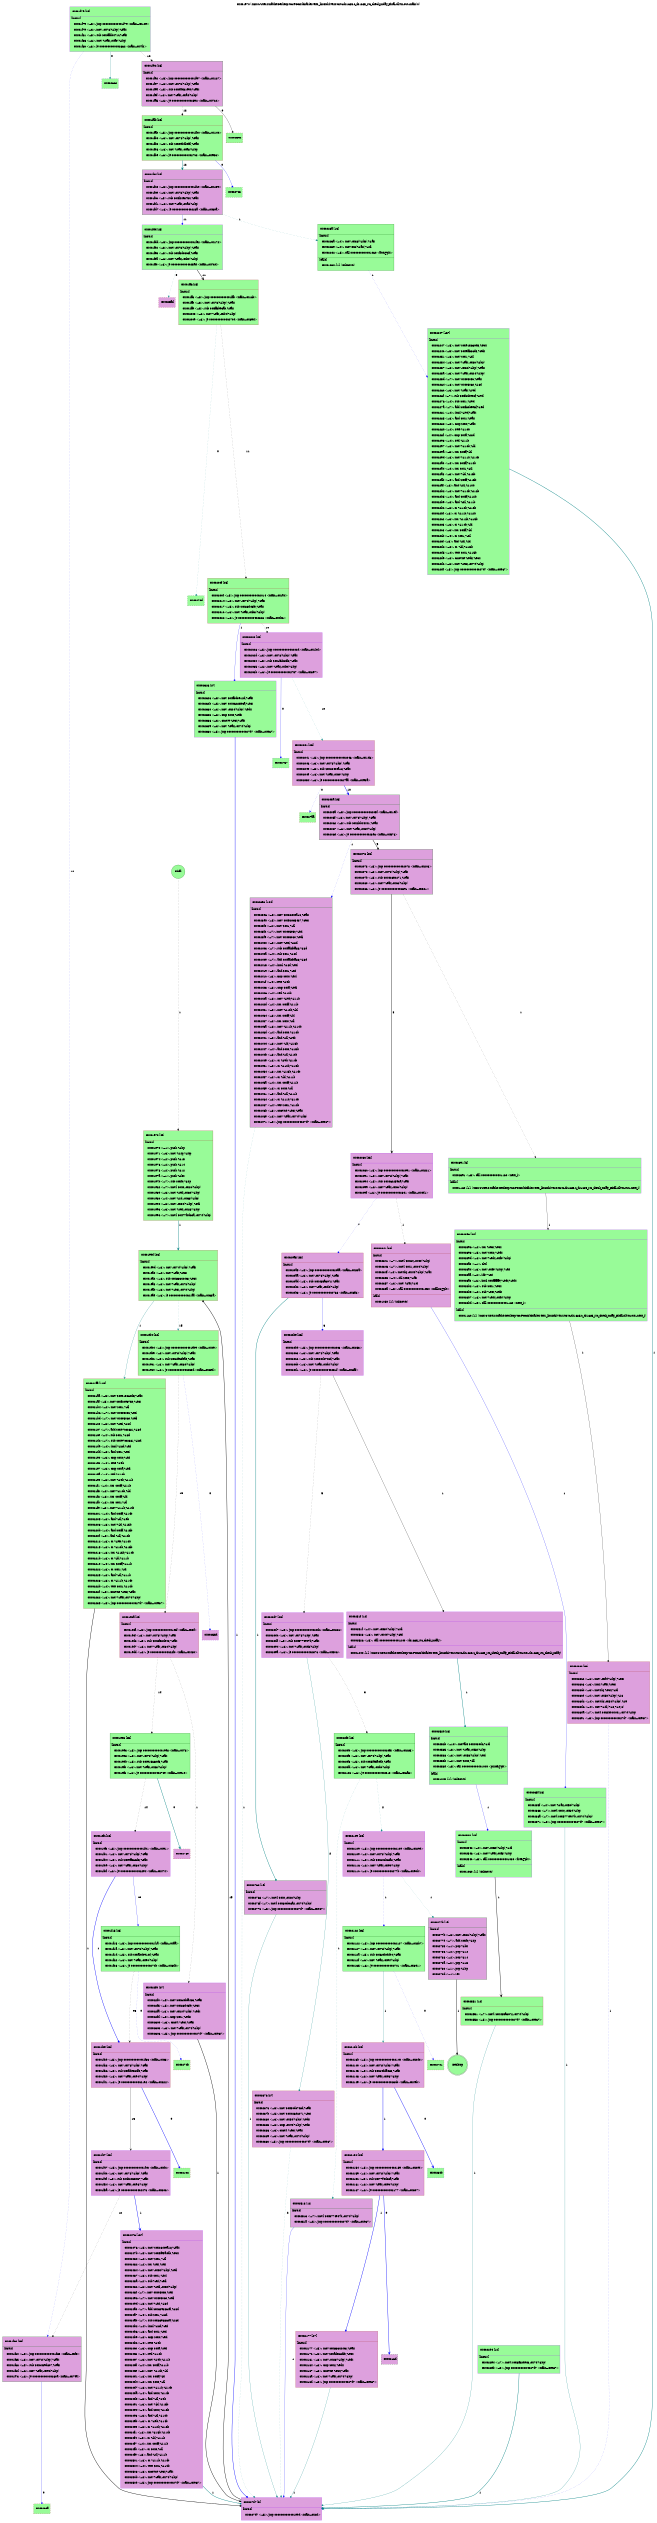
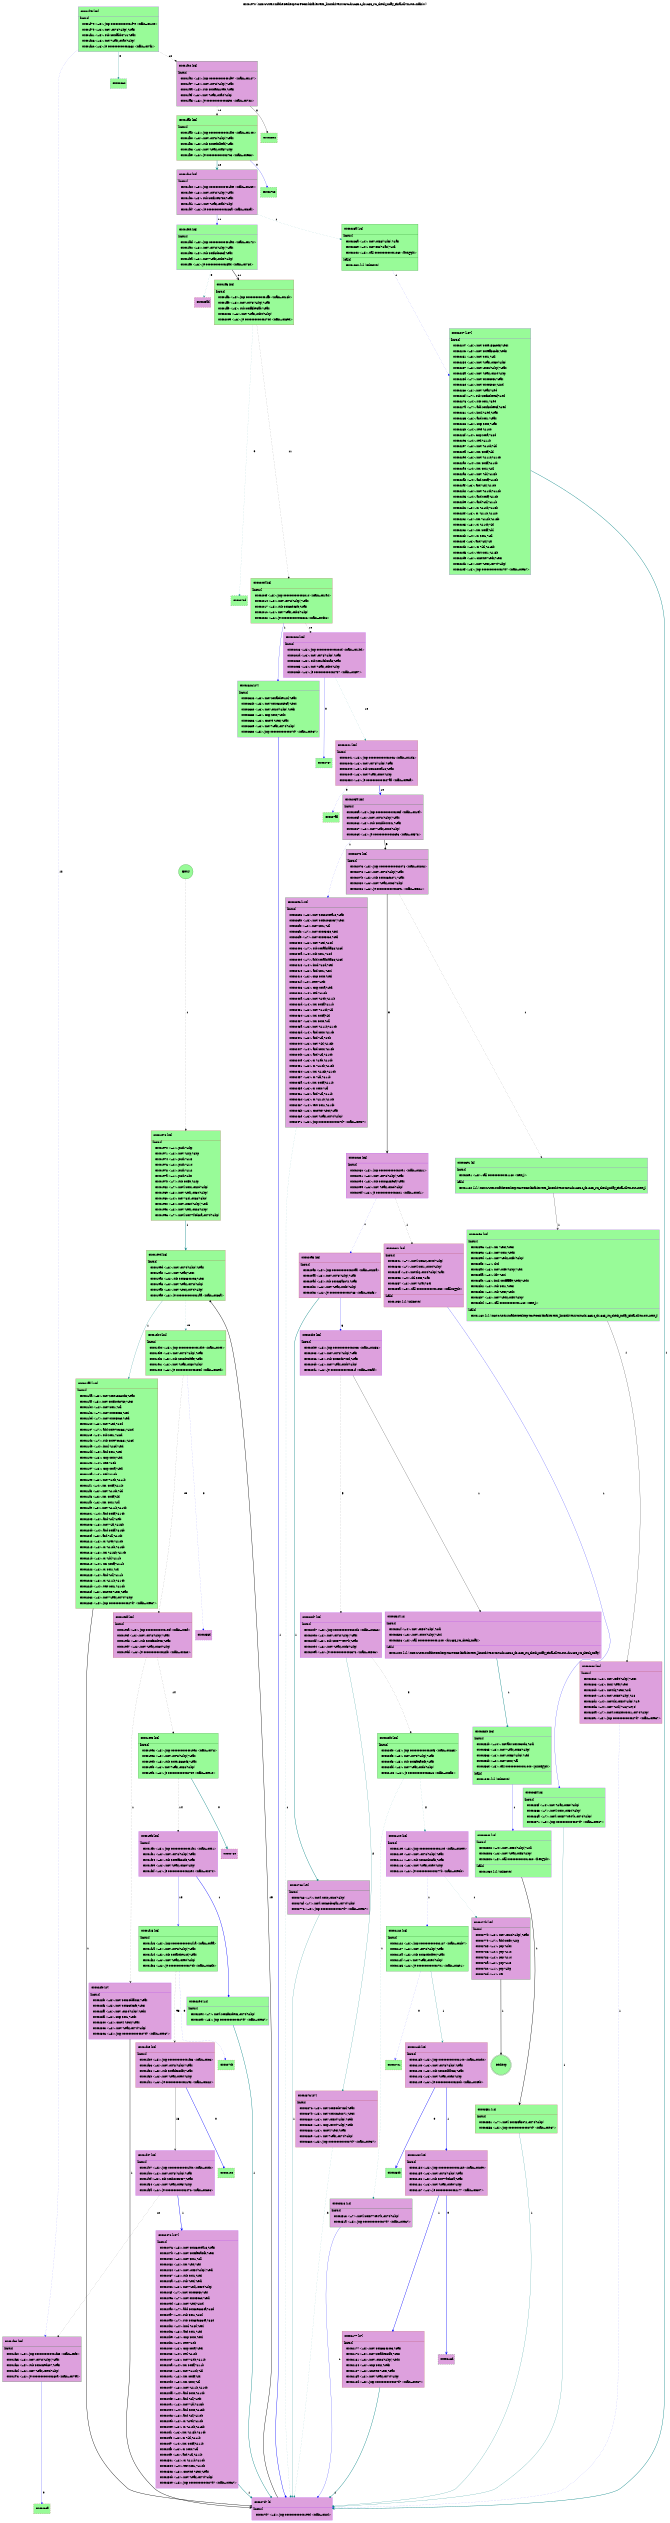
(178, 872) -> (186, 872)
(93, 1958) -> (223, 1933)
(314, 2443) -> (364, 2446)
